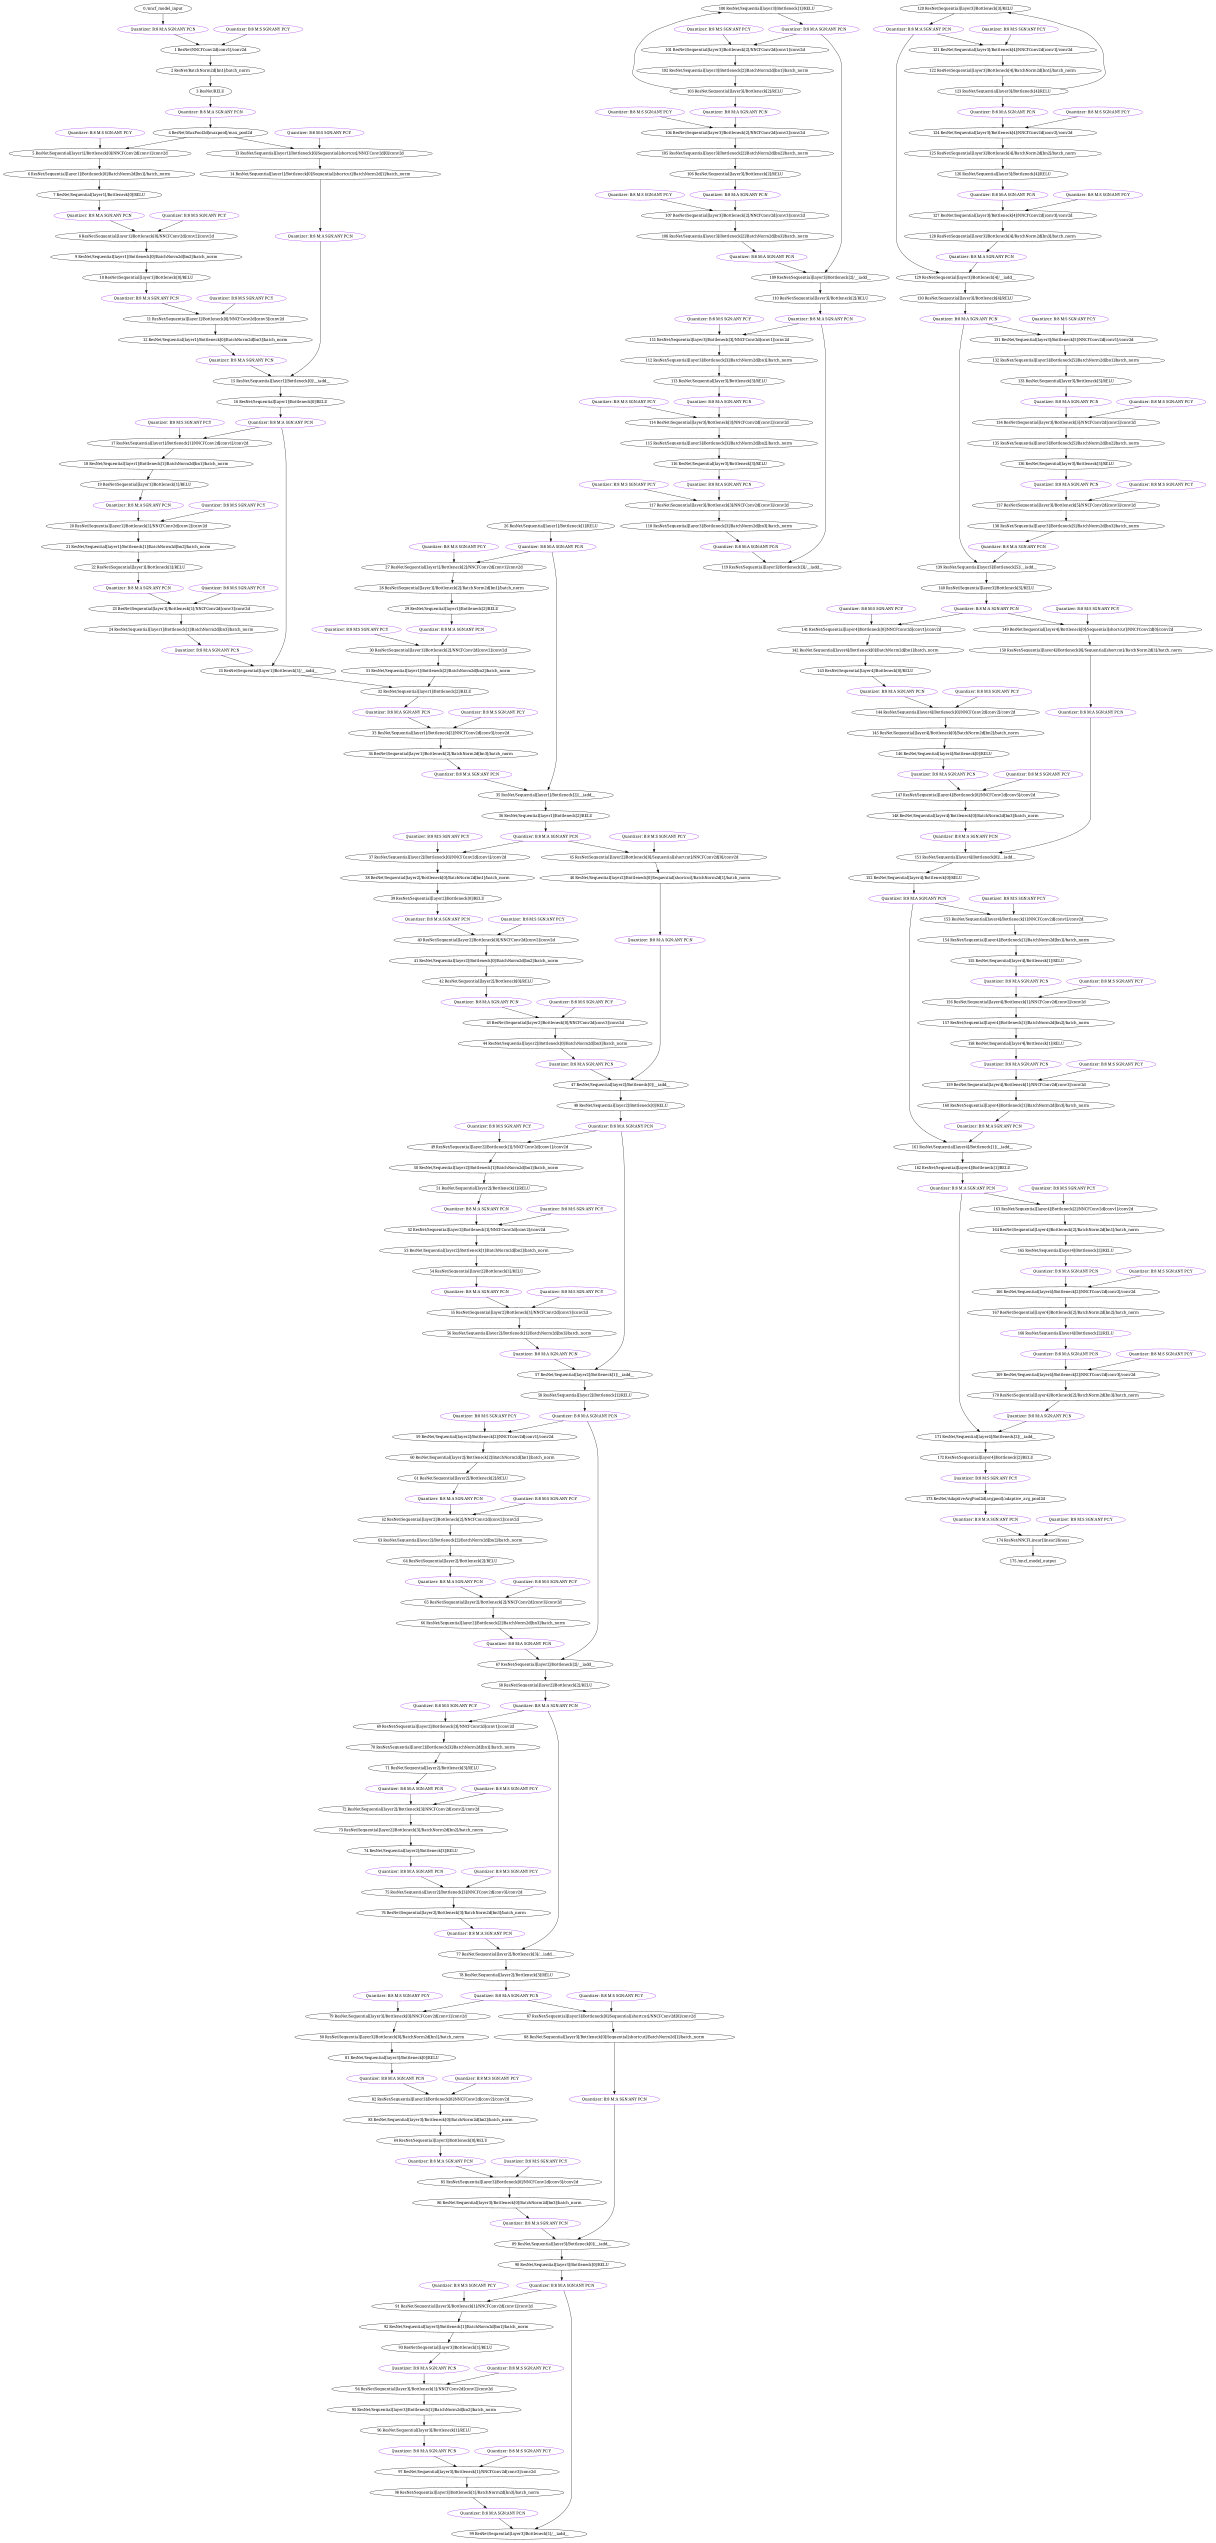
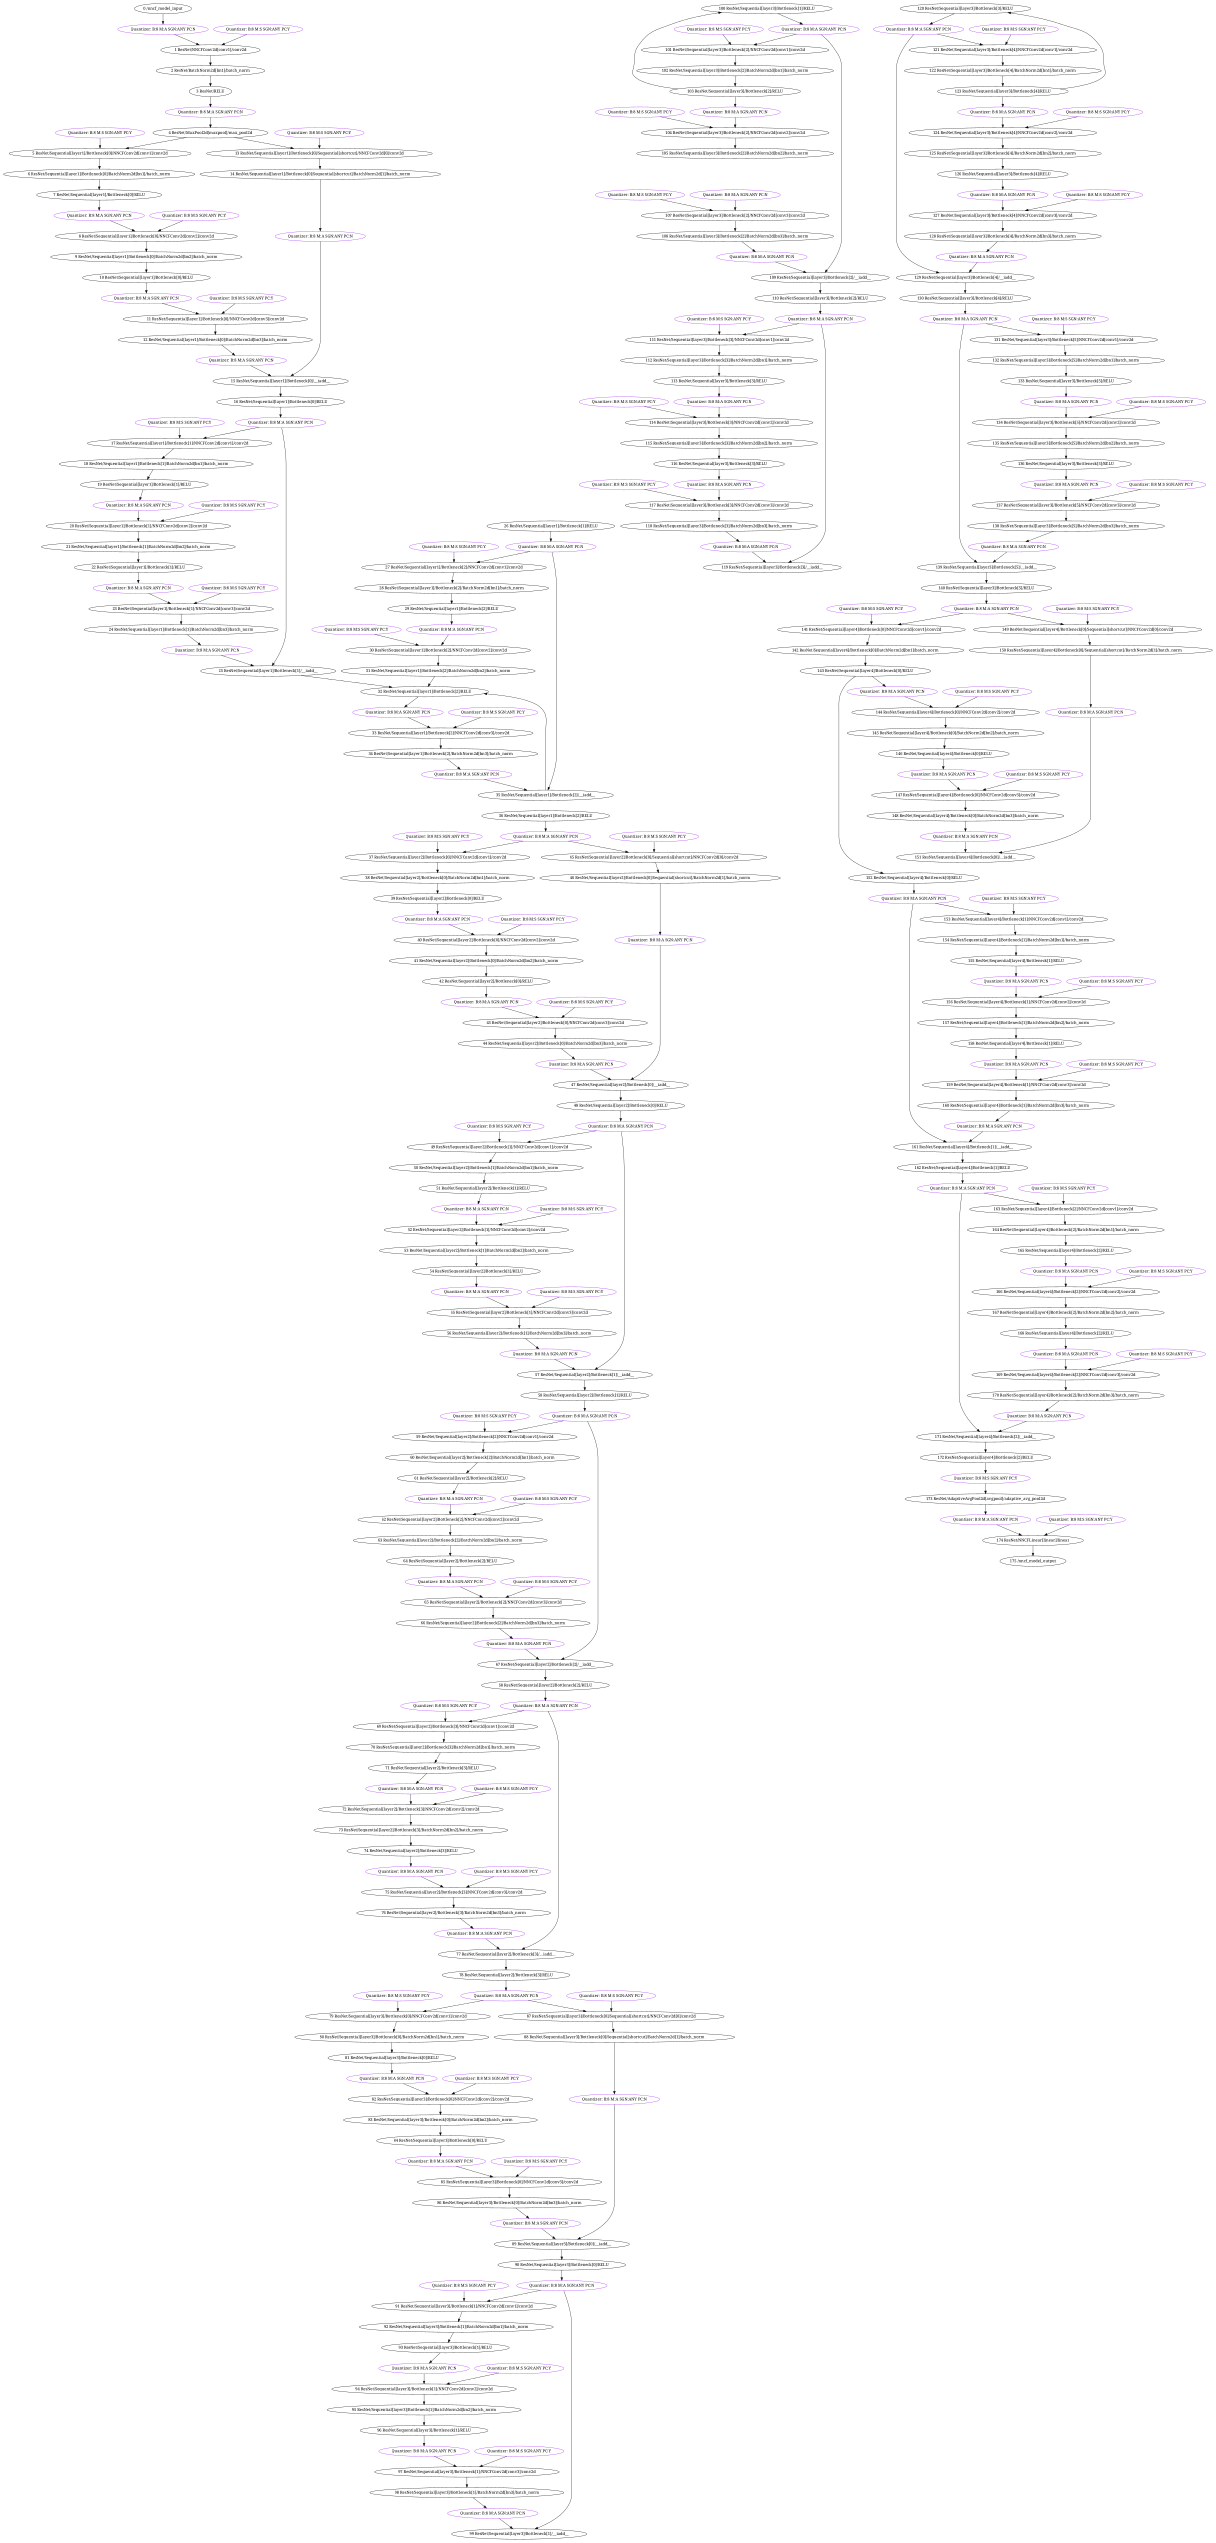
(735, 174) -> none
(546, 804) -> (546, 720)
(941, 867) -> (839, 783)
(1066, 1333) -> (1066, 1333)
